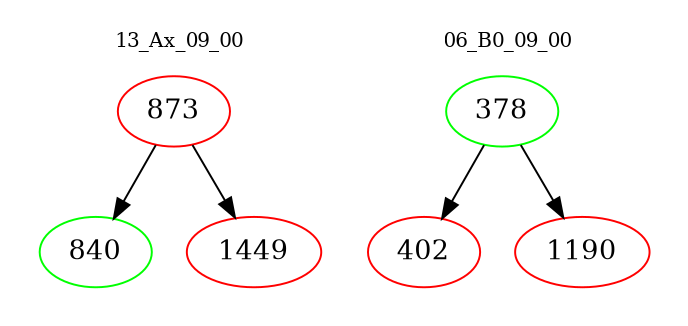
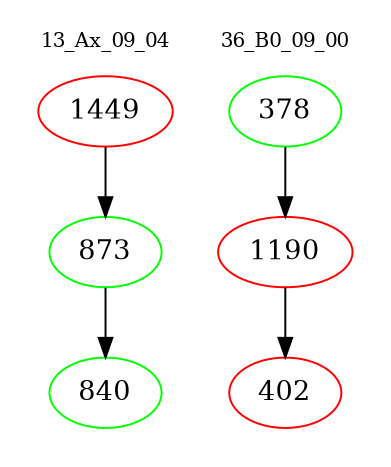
(180, 42) -> (106, 42)
(508, 42) -> (285, 42)
(174, 111) -> (106, 252)
(209, 173) -> (106, 172)
(468, 173) -> (285, 313)
